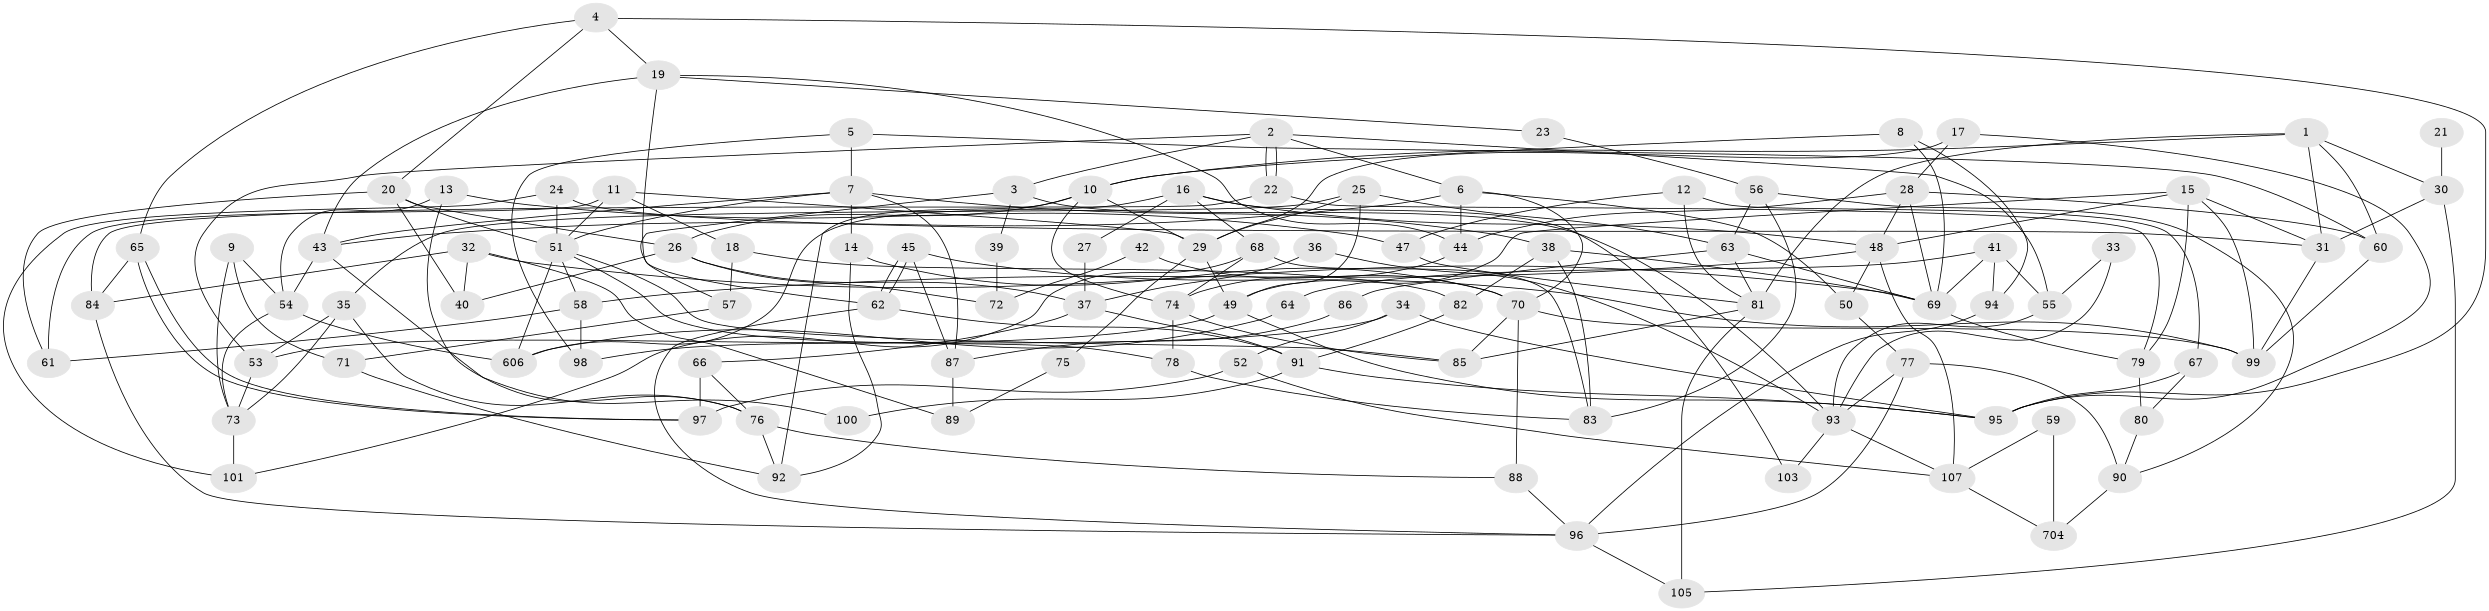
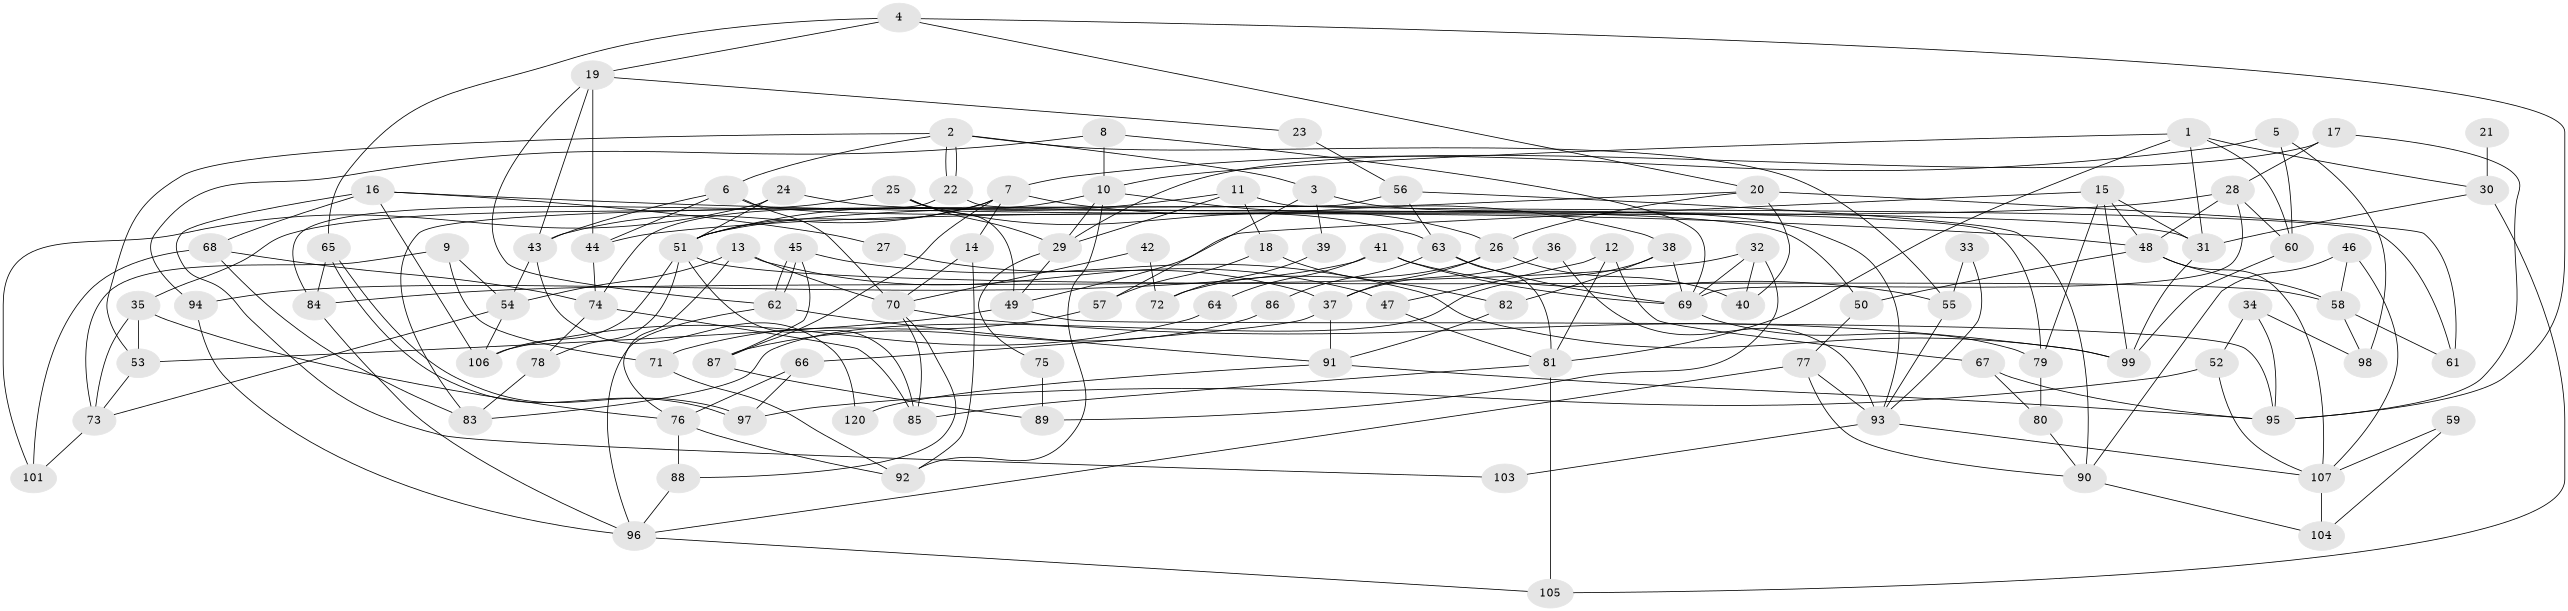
none -> (2350, 248)
none -> (814, 280)
(514, 363) -> (479, 363)
(847, 421) -> (855, 421)
(2054, 536) -> (2322, 536)
